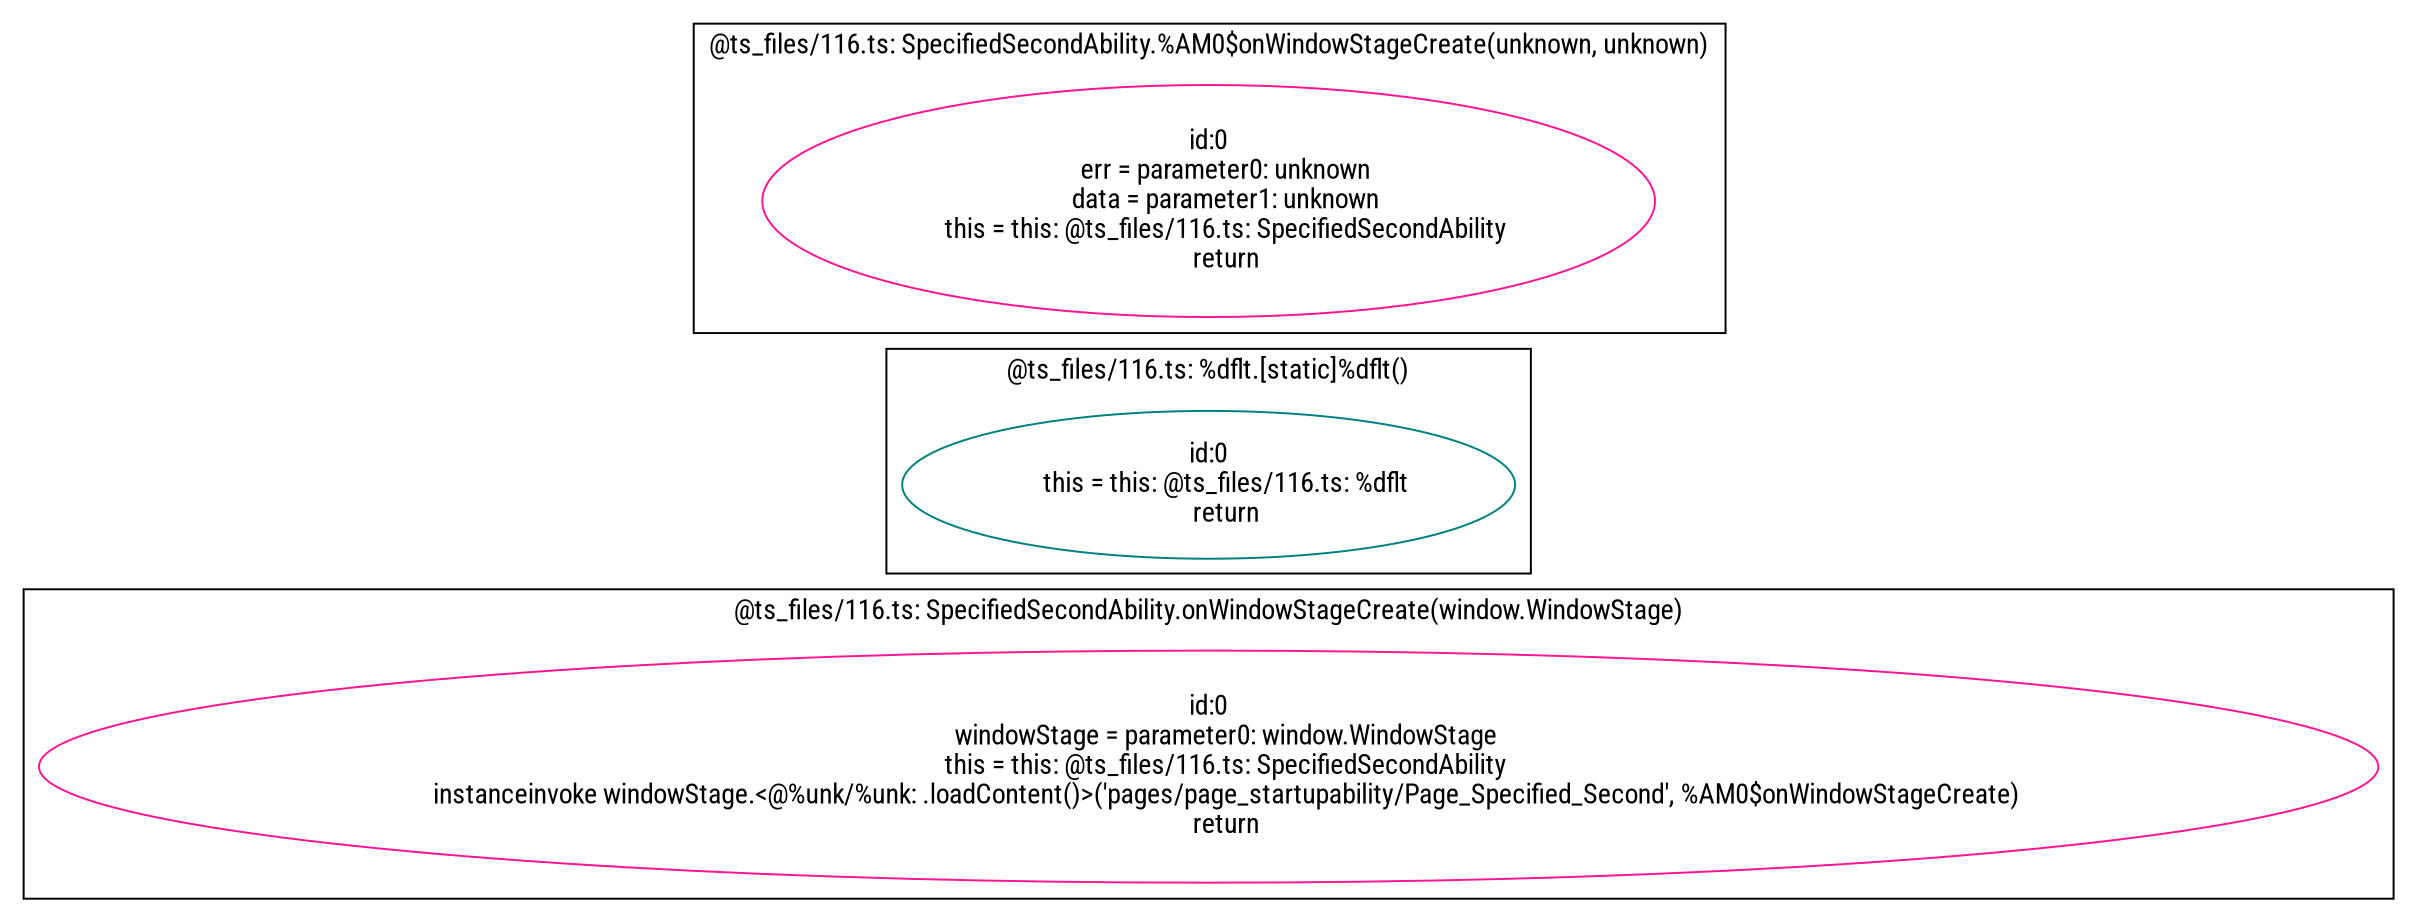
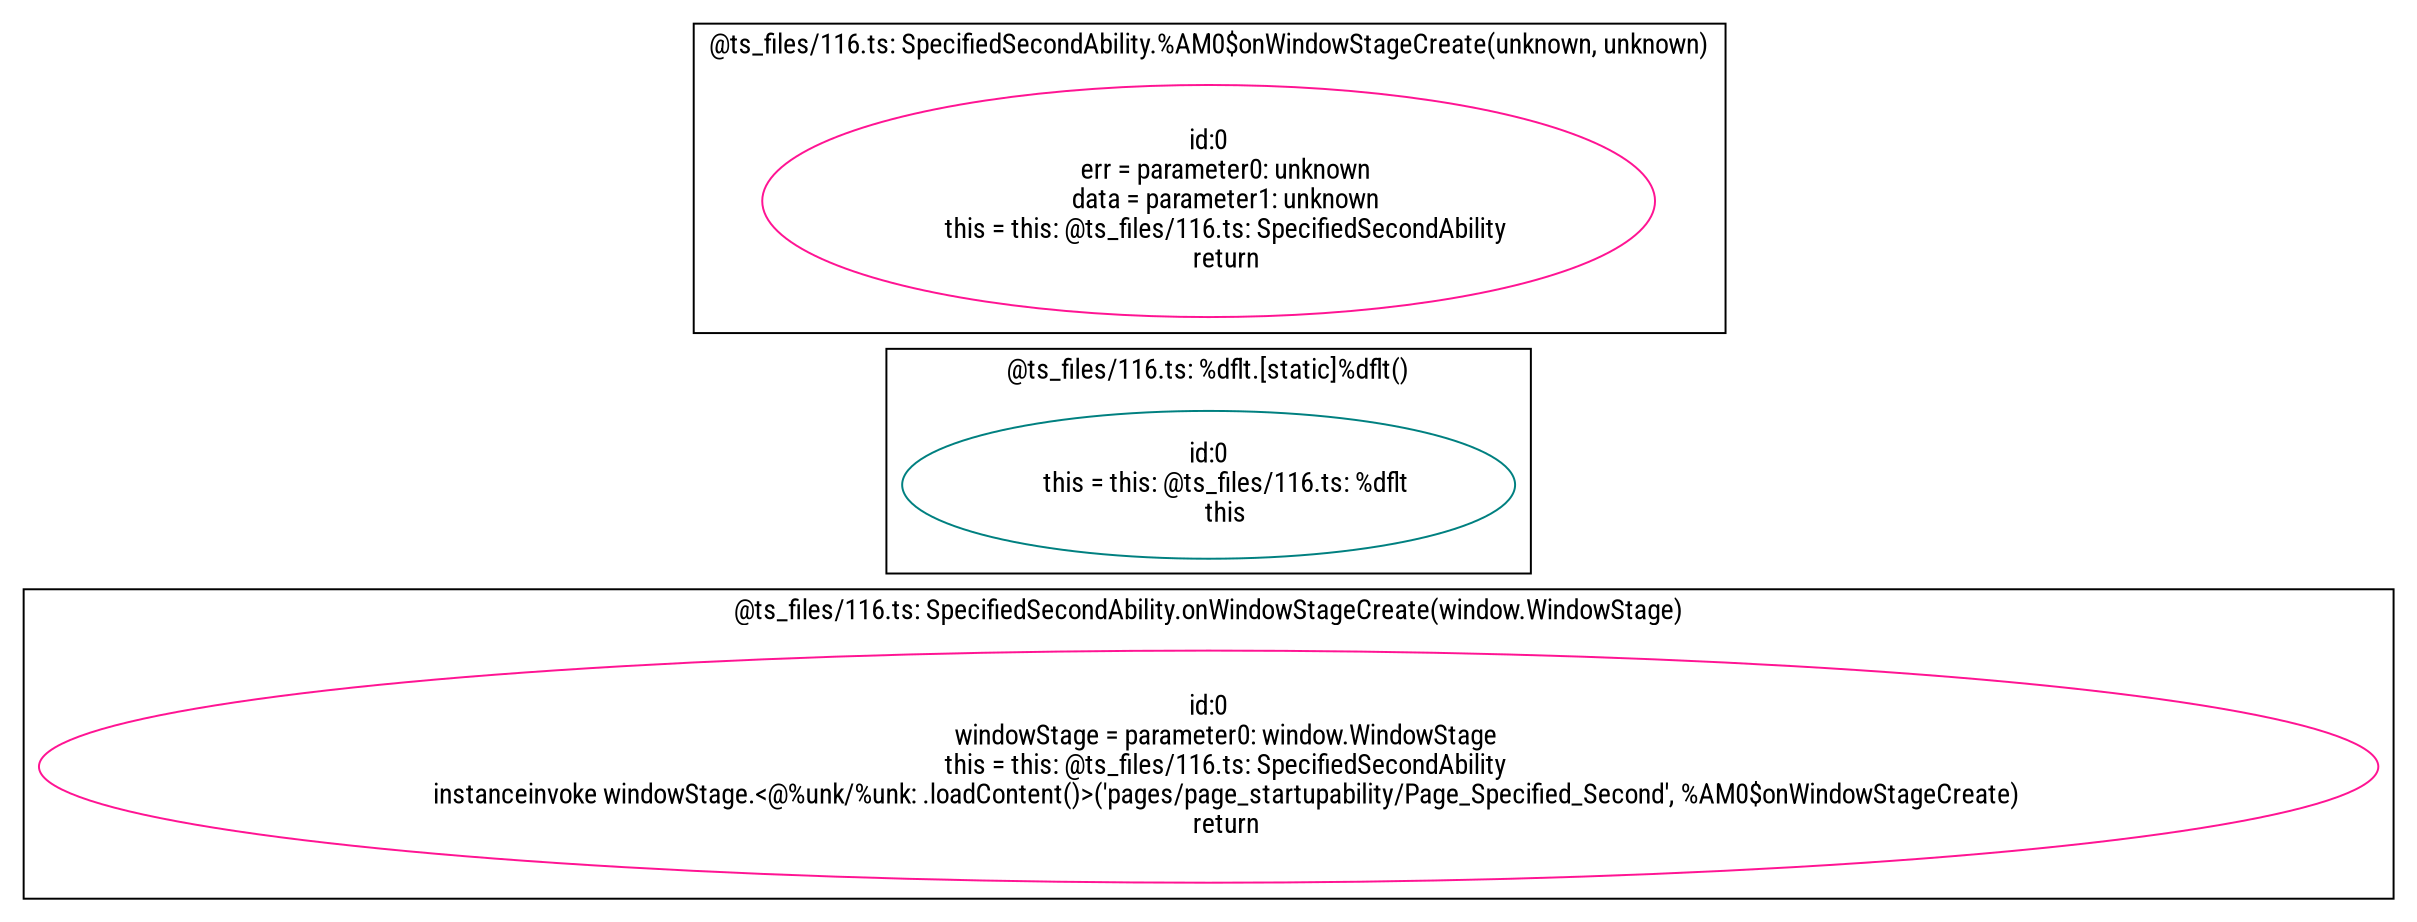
(1209, 485) -> (1209, 485)
